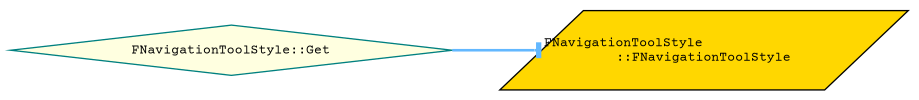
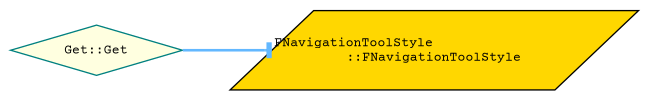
(231, 50) -> (97, 50)
